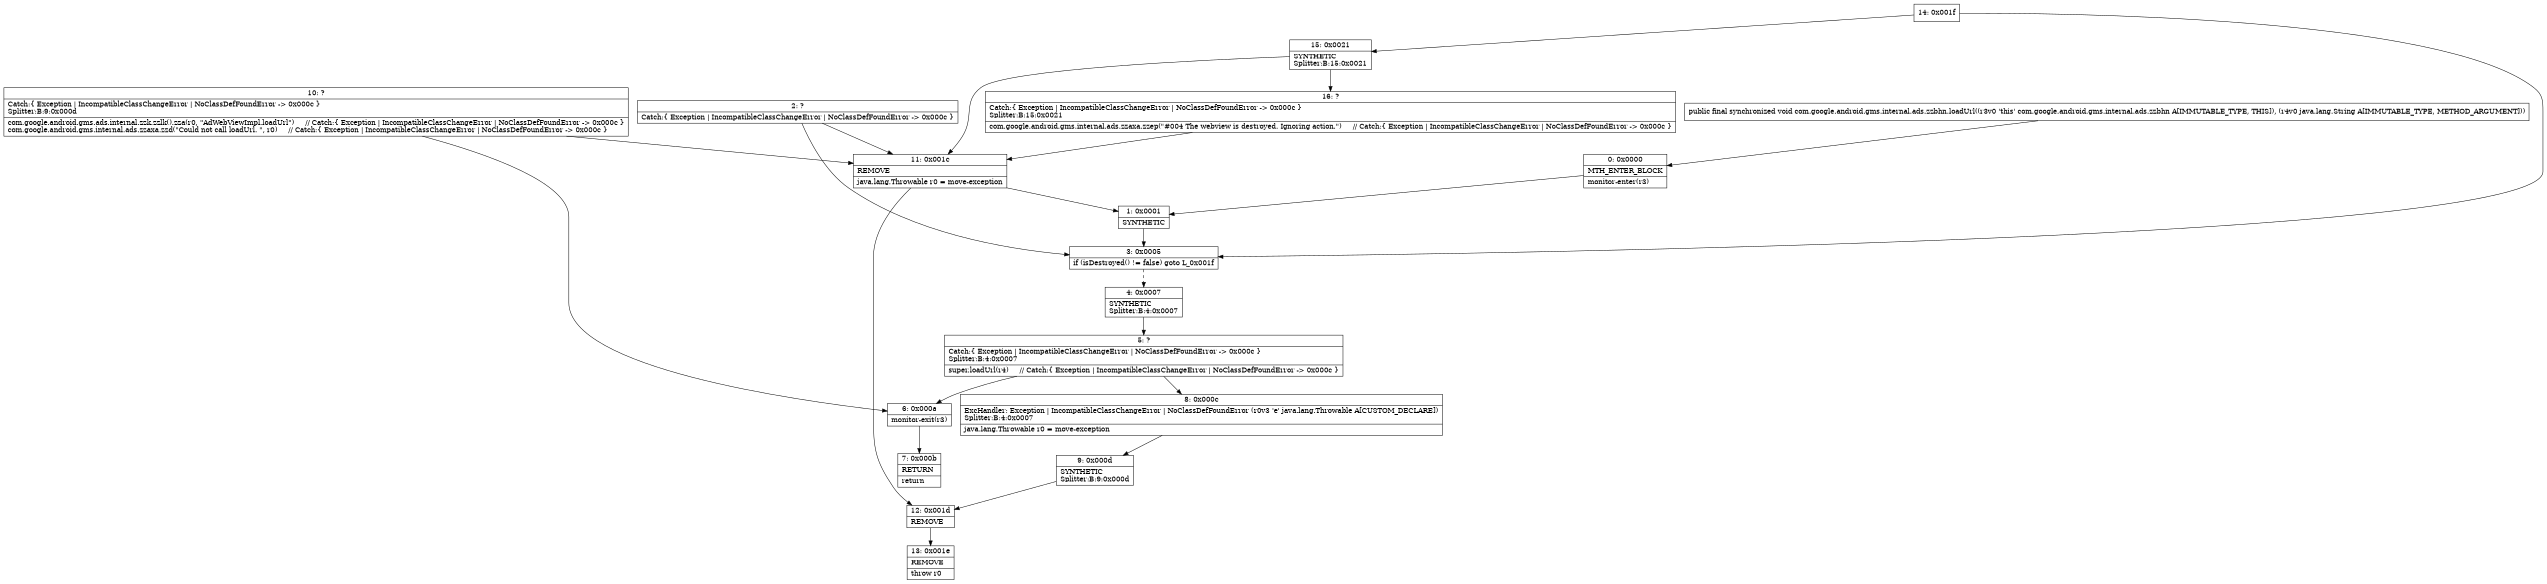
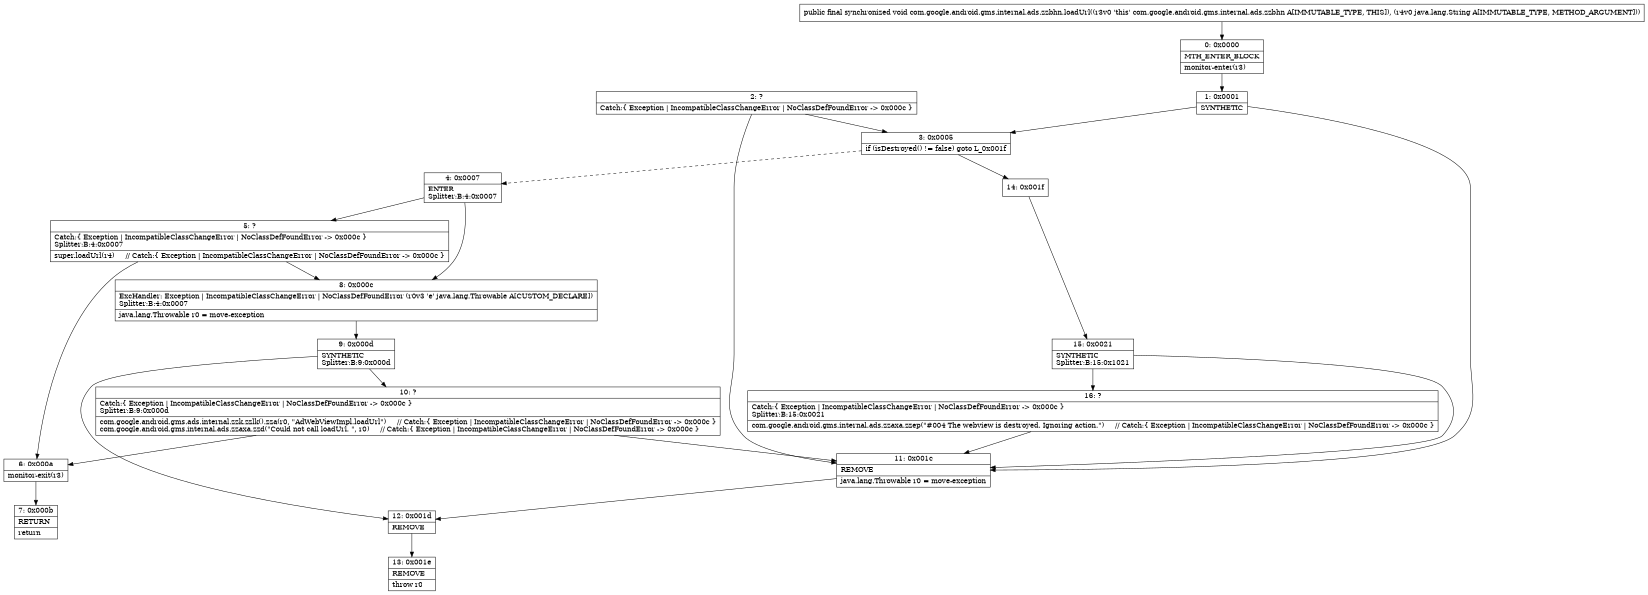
(1331, 64) -> (1093, 363)
(1060, 199) -> (1467, 421)
(2222, 225) -> (981, 166)
none -> (462, 245)
(1131, 304) -> (441, 189)
none -> (376, 376)
